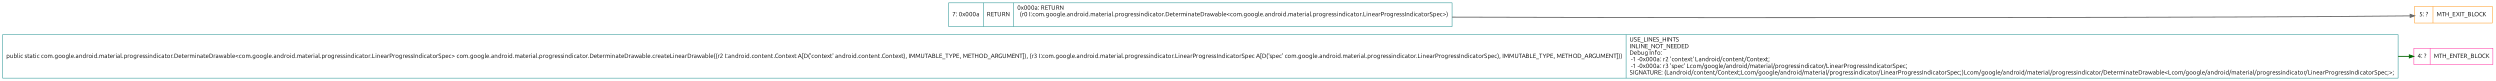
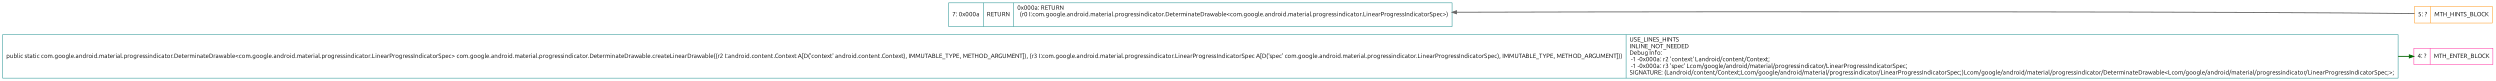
(2462, 14) -> (2462, 14)
(1931, 18) -> (1936, 12)
